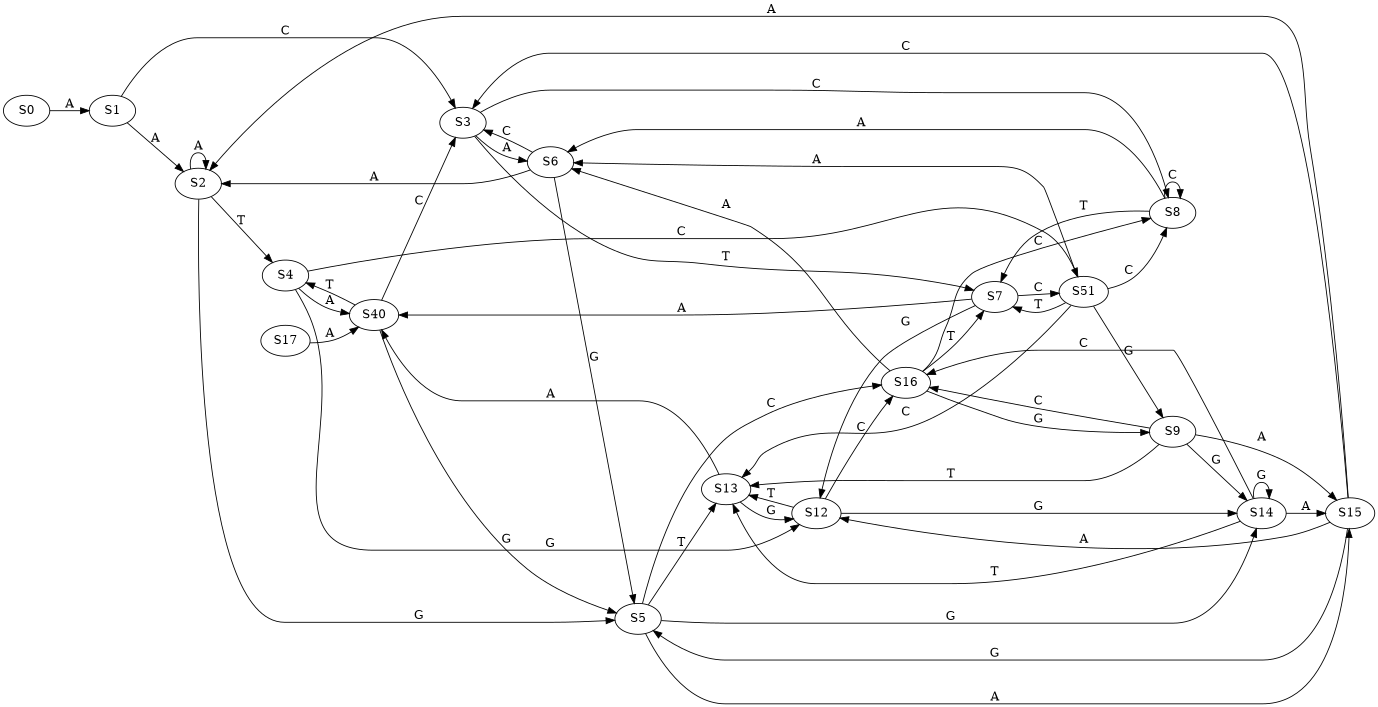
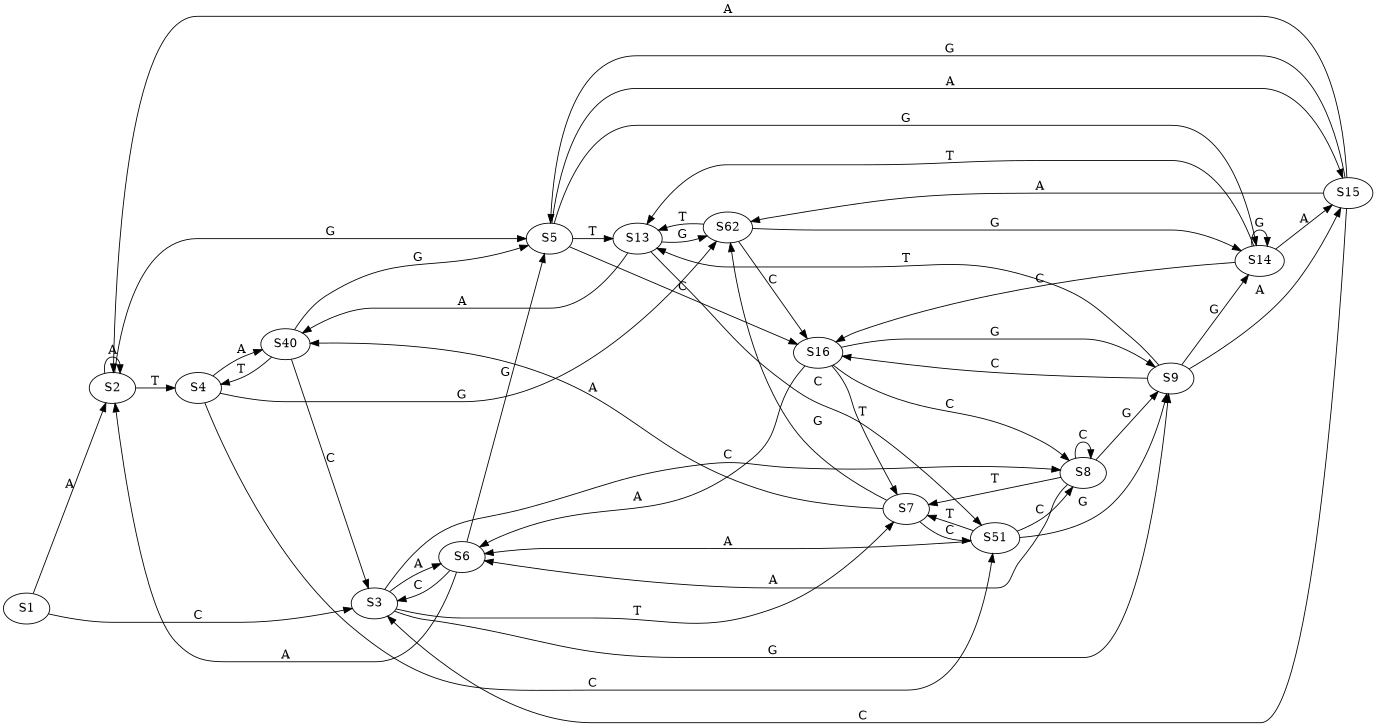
(27, 111) -> none
(285, 341) -> none
(923, 422) -> (805, 396)
none -> (1124, 429)
(816, 513) -> (728, 227)
none -> (876, 657)
